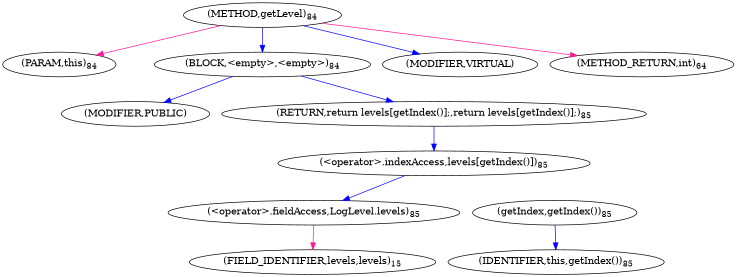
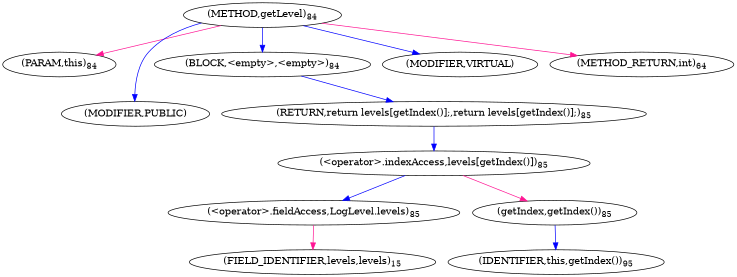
(202, 88) -> (154, 47)
none -> (492, 187)
(628, 261) -> (628, 261)
